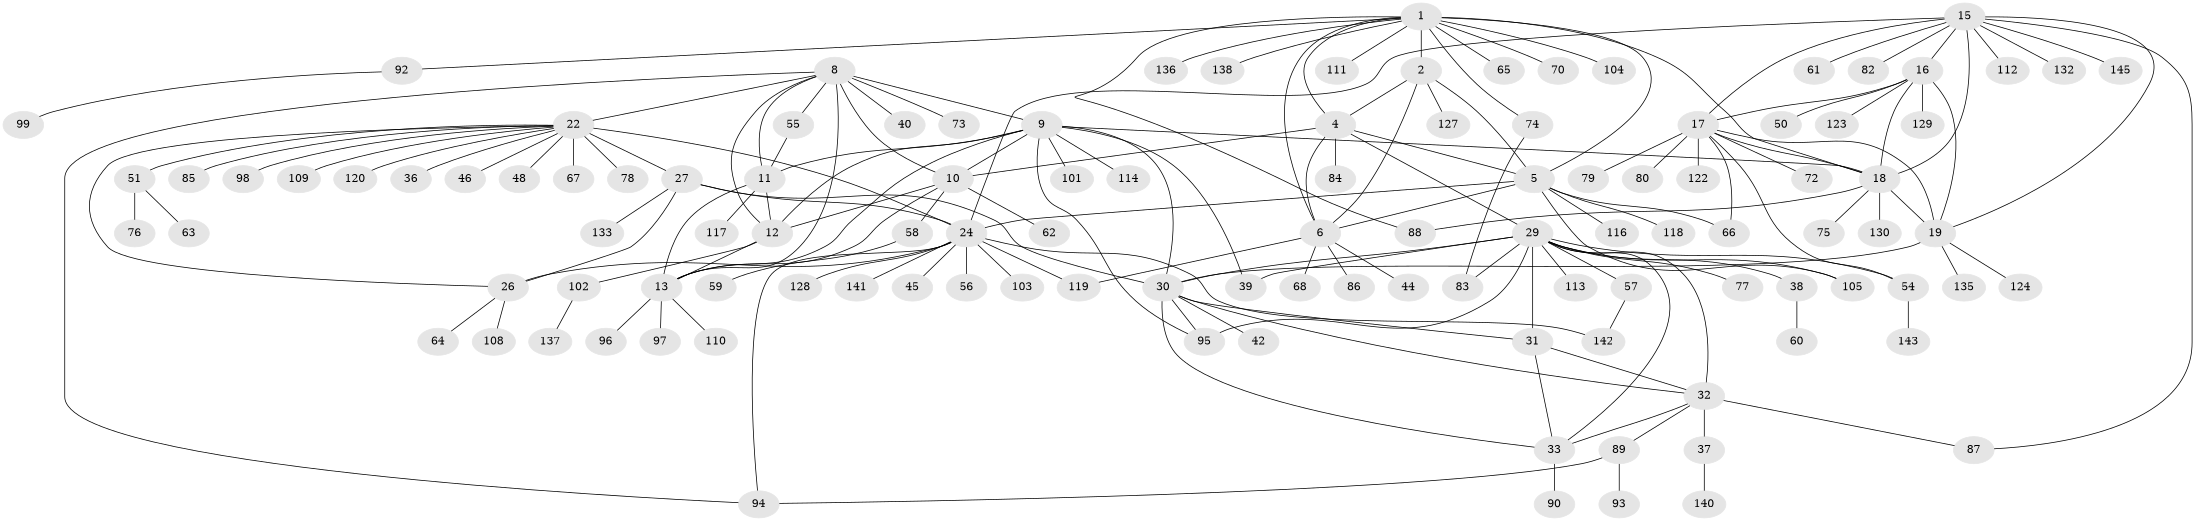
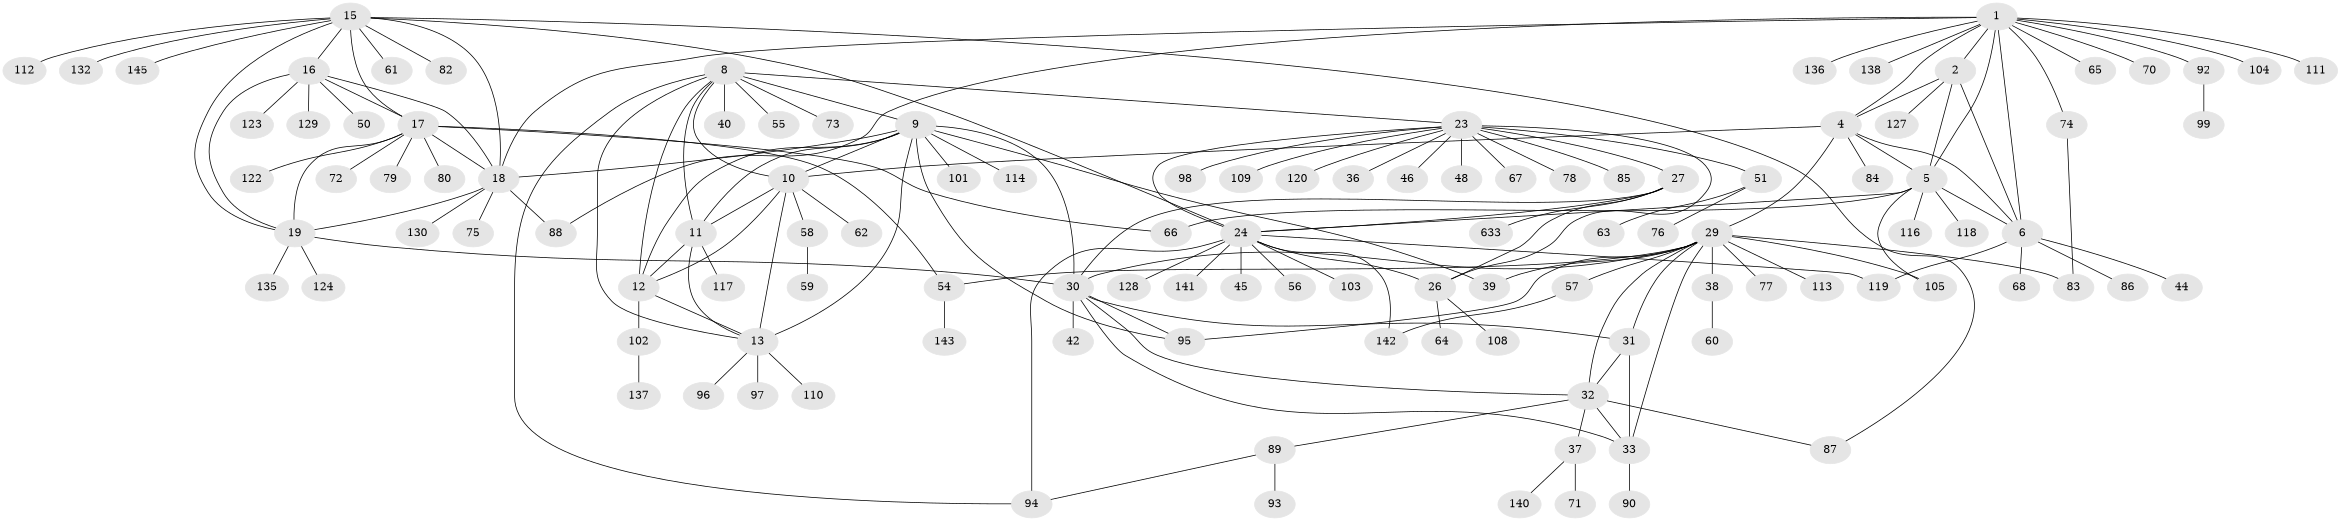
(574, 125) -> (1462, 125)
(779, 152) -> (742, 206)
(602, 233) -> (1491, 233)
none -> (1575, 504)
